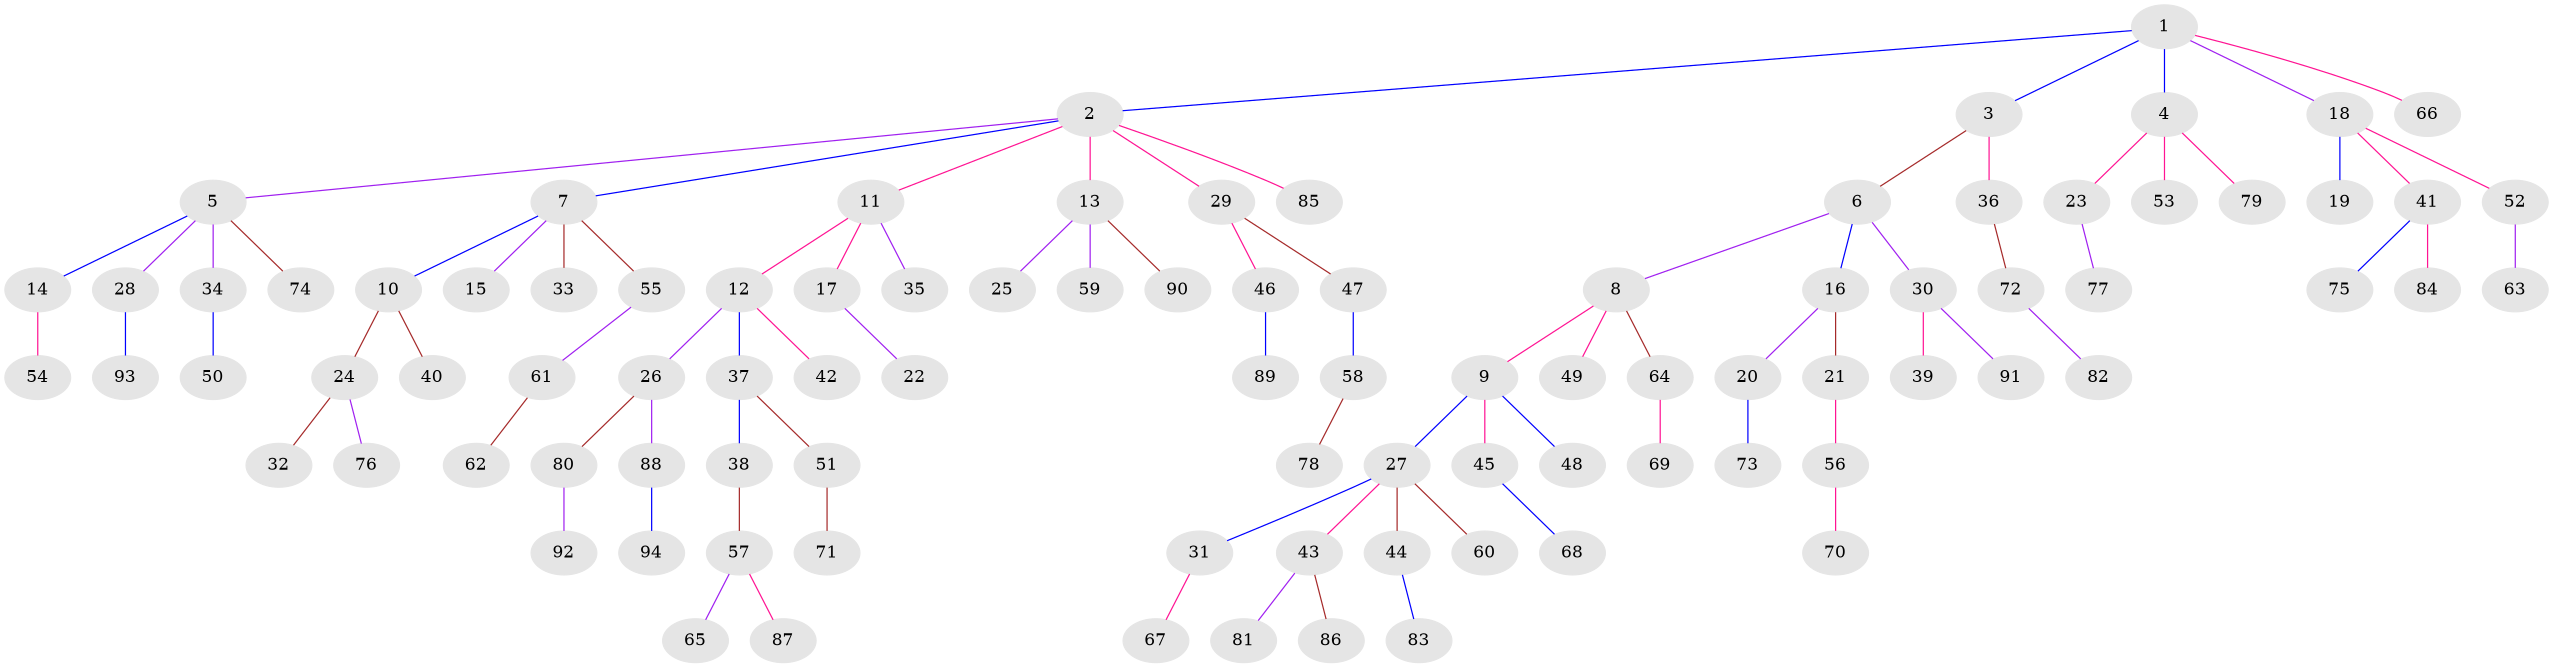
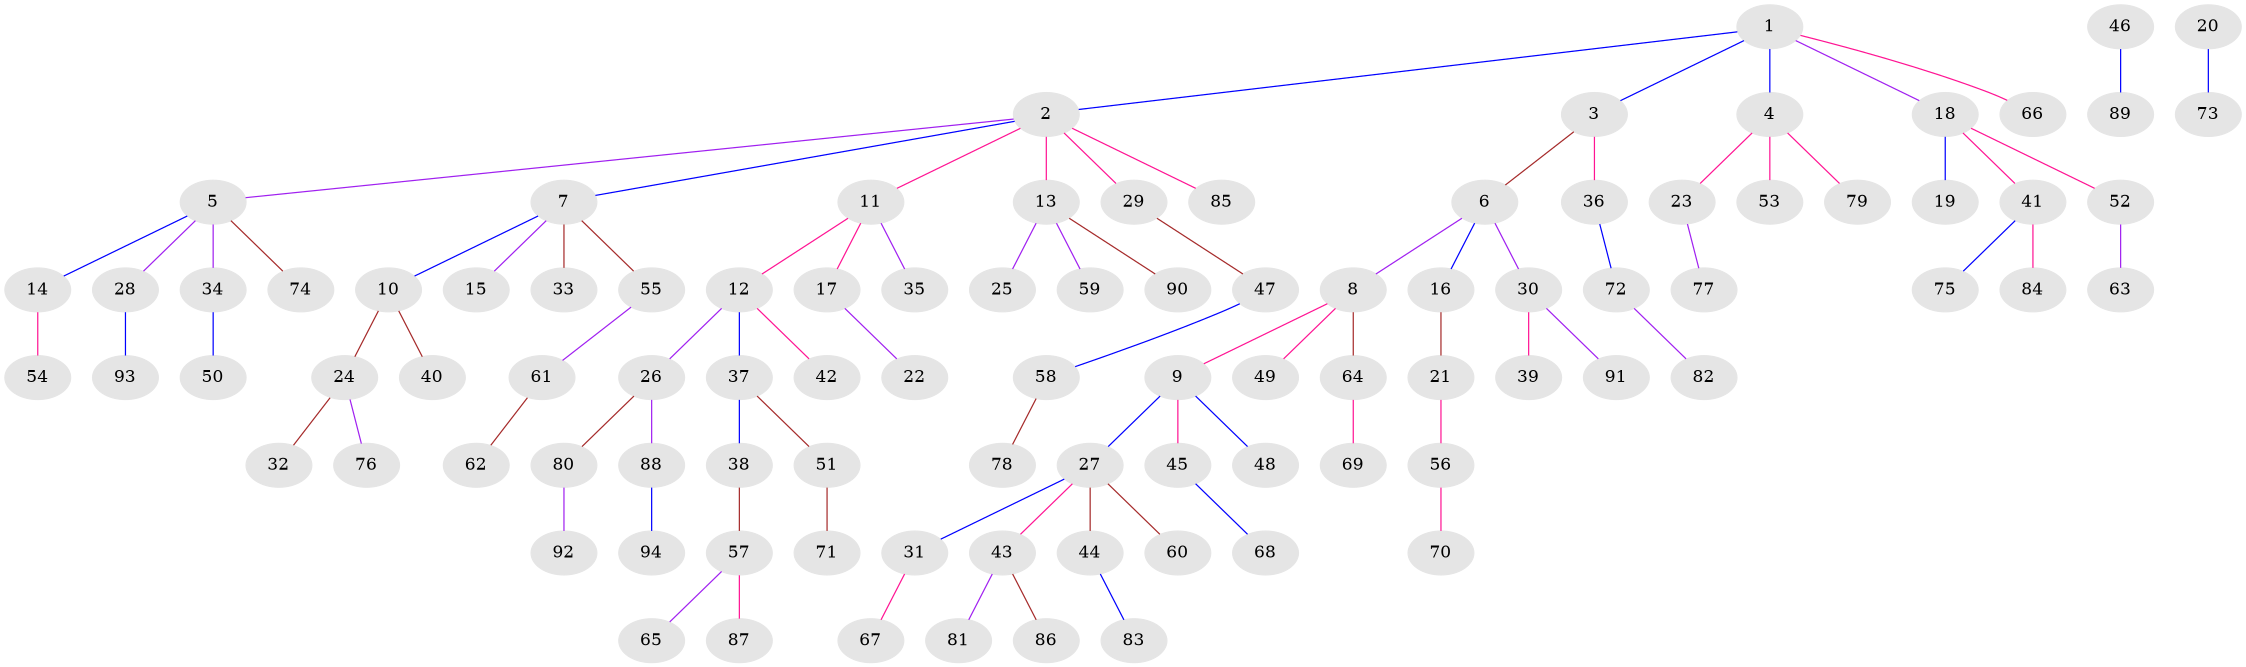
(1244, 246) -> none
(2000, 246) -> (1605, 246)
(1792, 334) -> none
